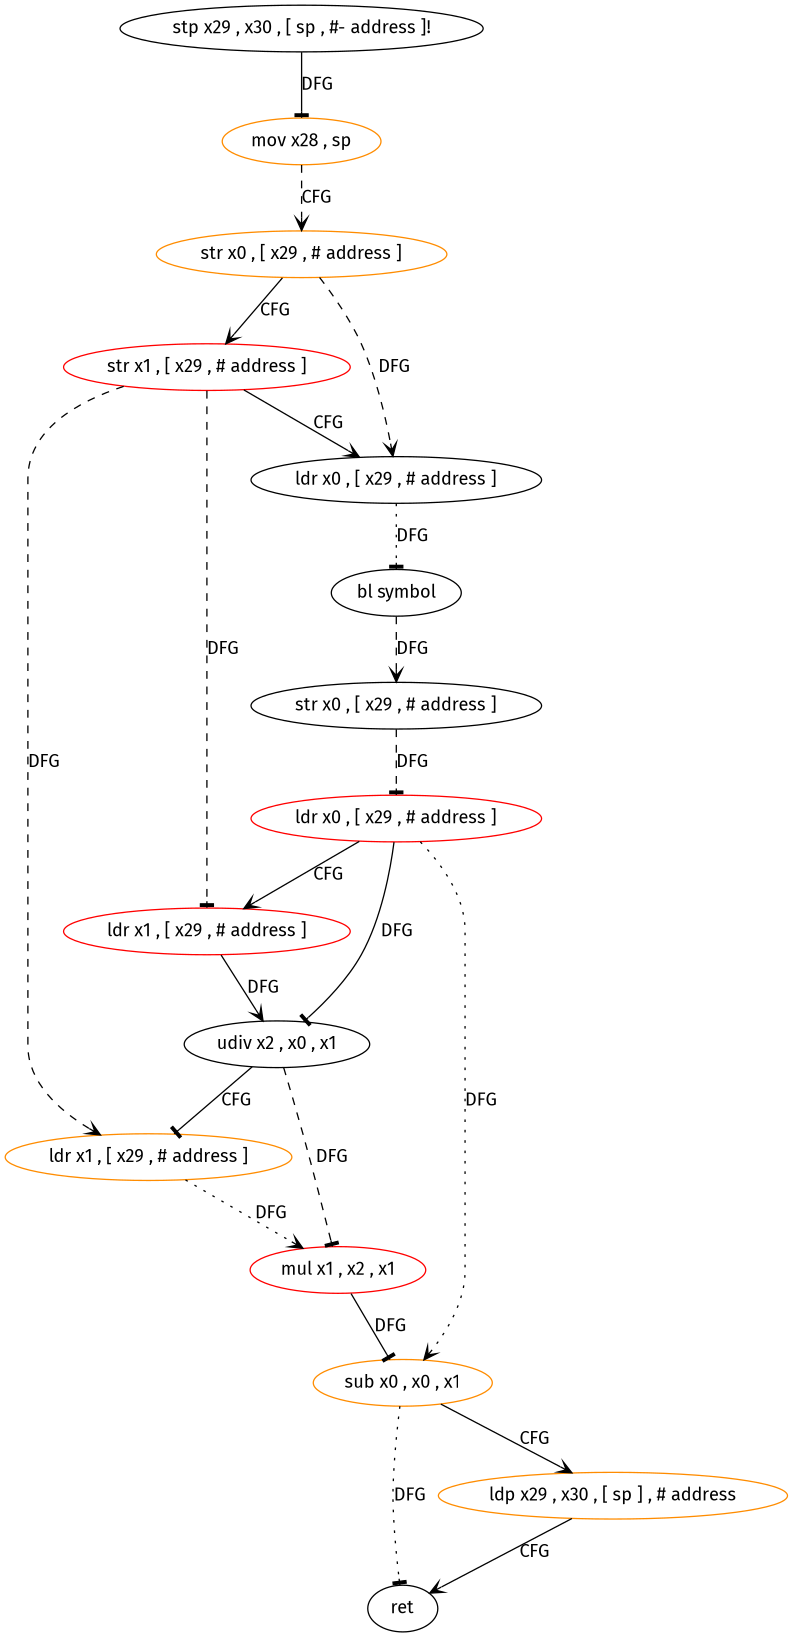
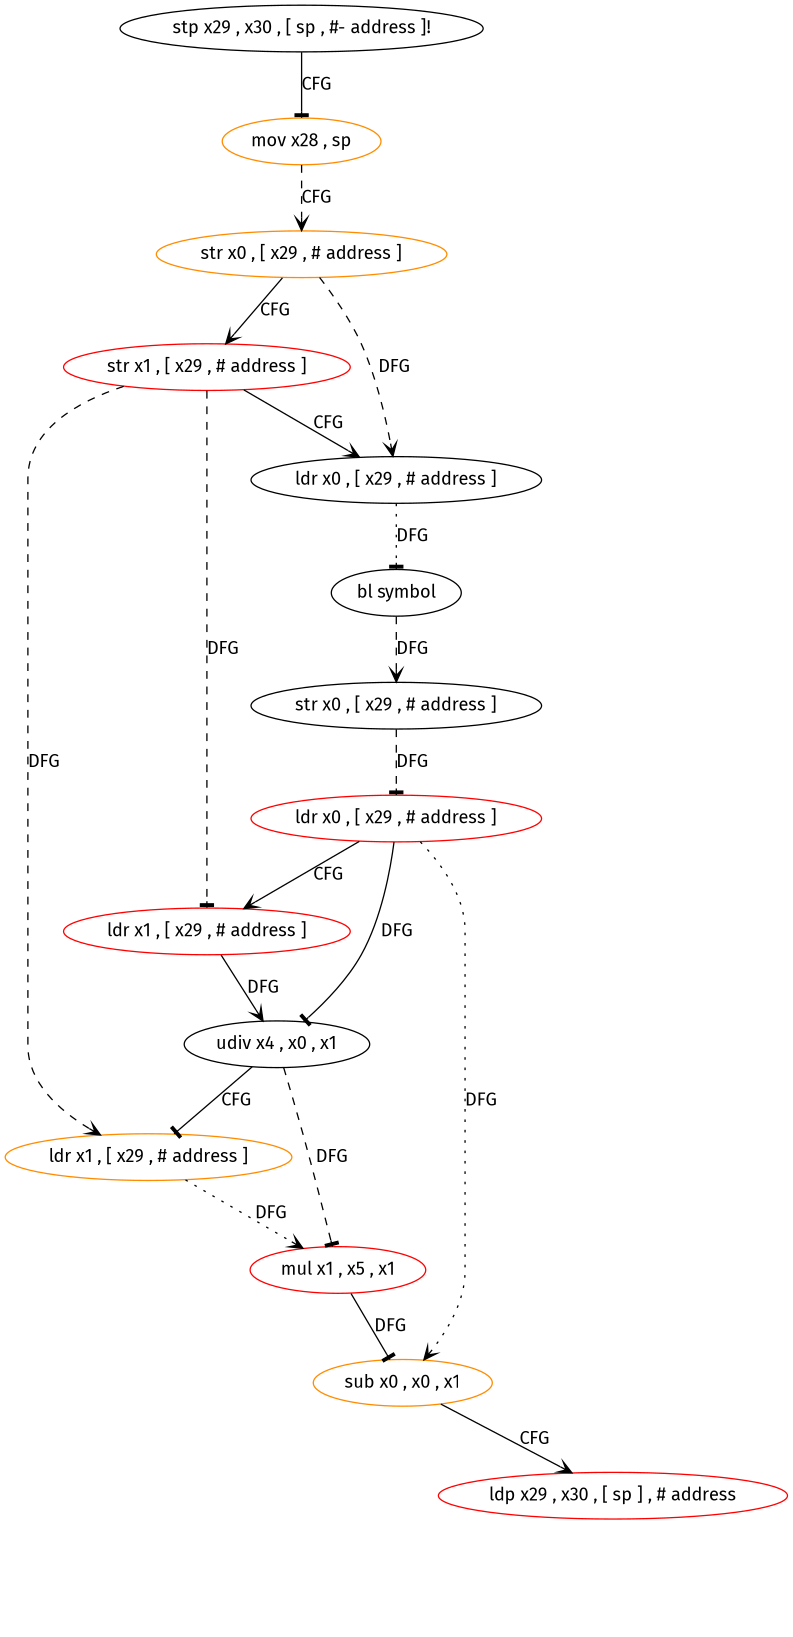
(317, 85) -> (317, 85)
(277, 1044) -> (277, 1044)
(338, 1270) -> (338, 1270)
(613, 1496) -> (613, 1496)
(403, 1609) -> none
